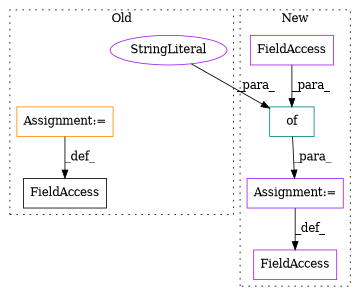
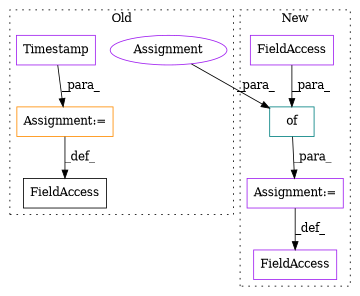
none -> (56, 50)
(169, 50) -> (169, 50)
